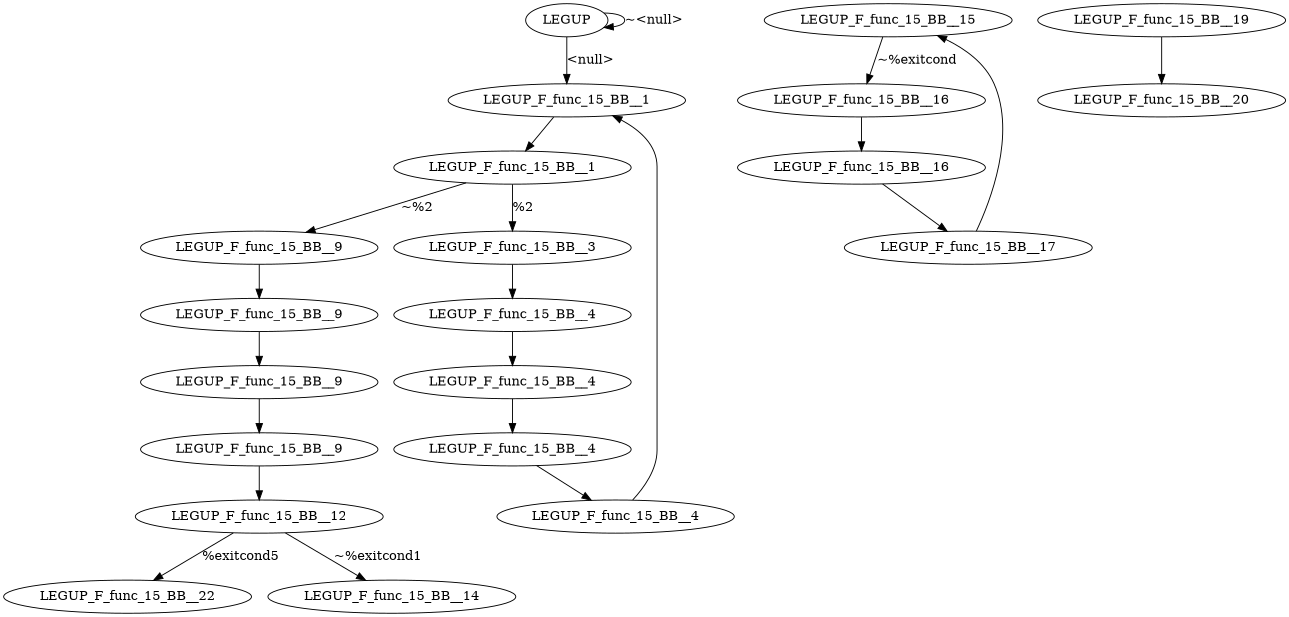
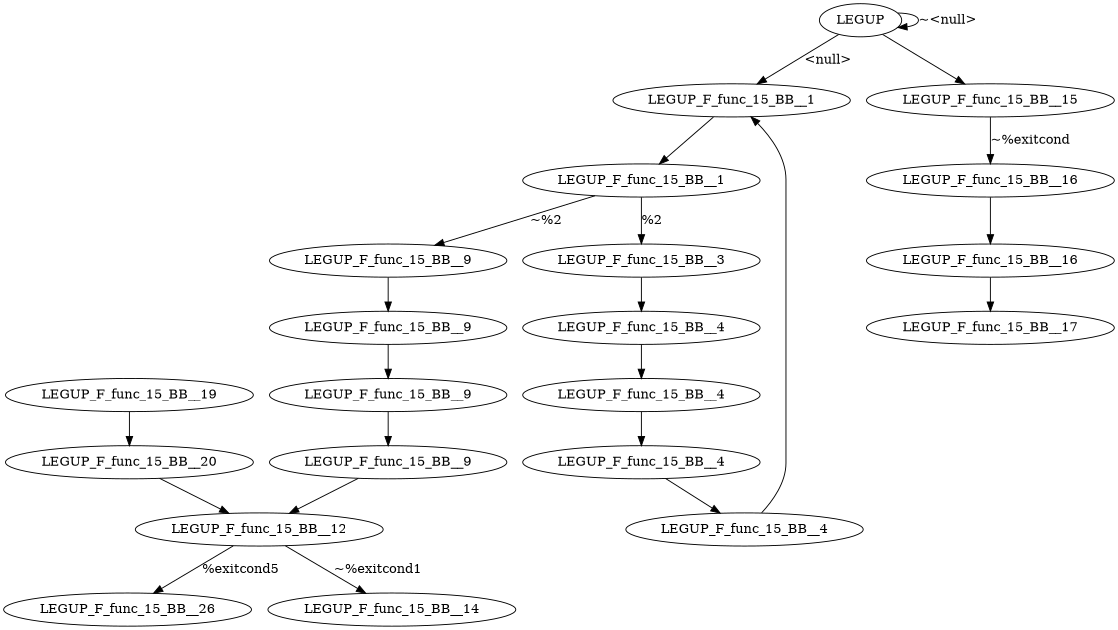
(1003, 125) -> (920, 57)
none -> (190, 494)
(128, 597) -> (128, 610)
